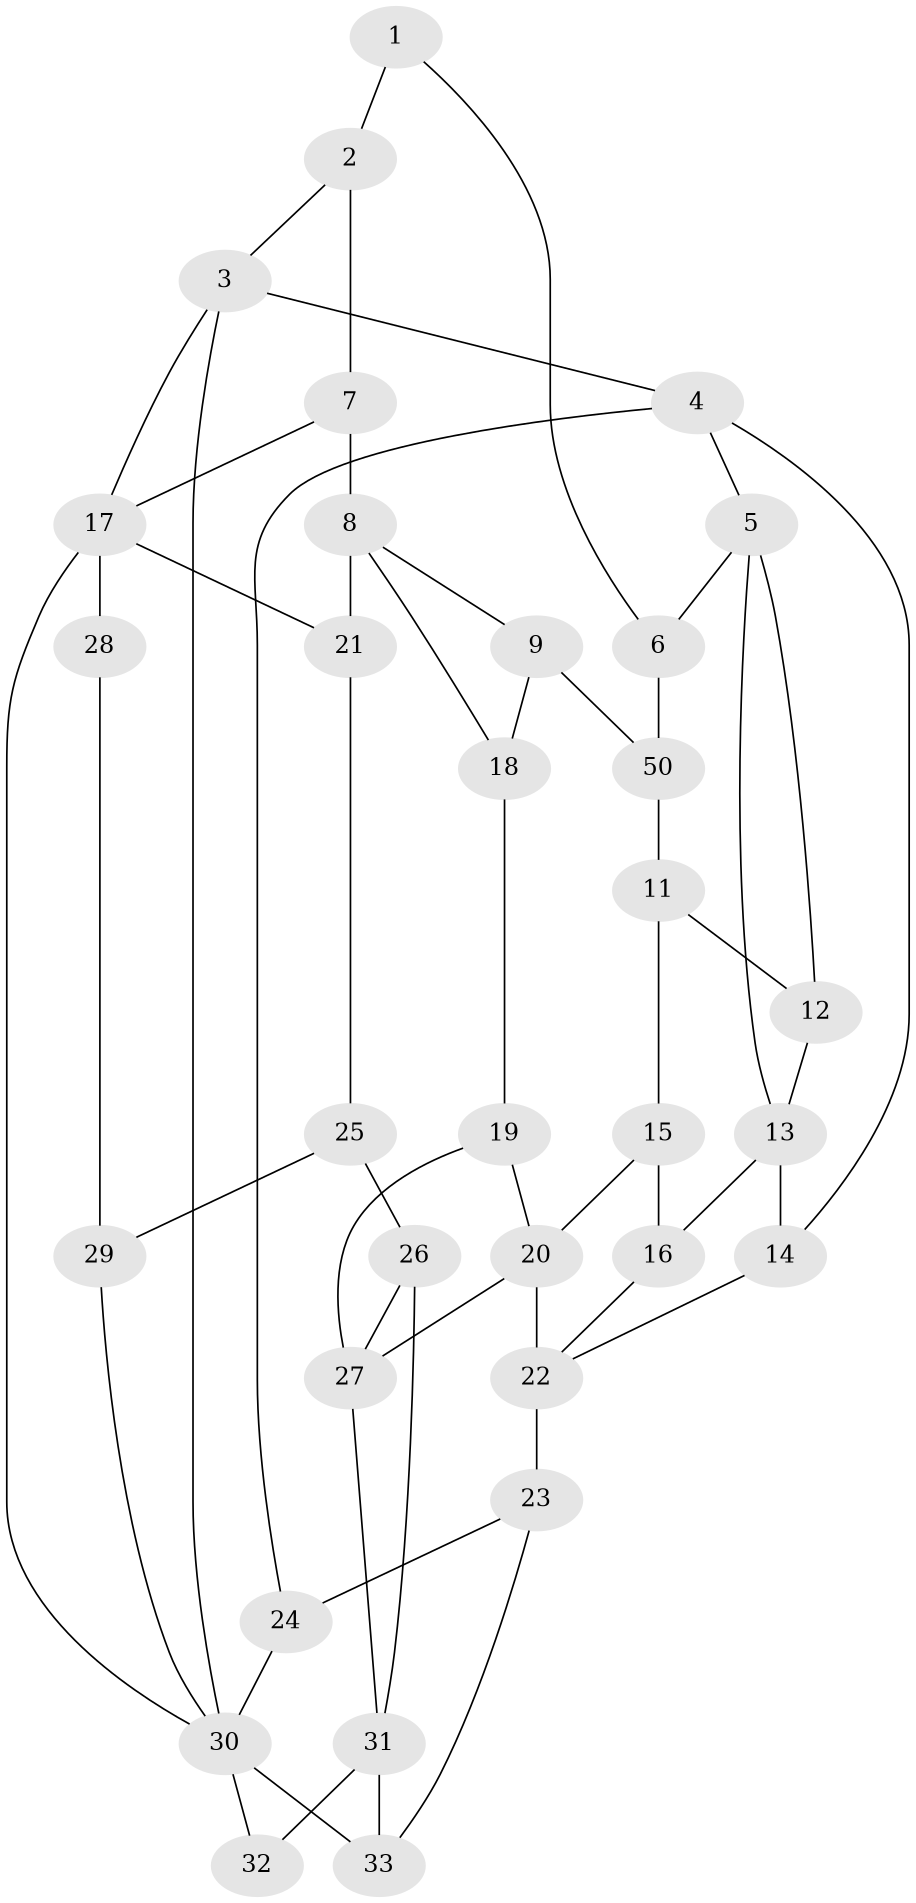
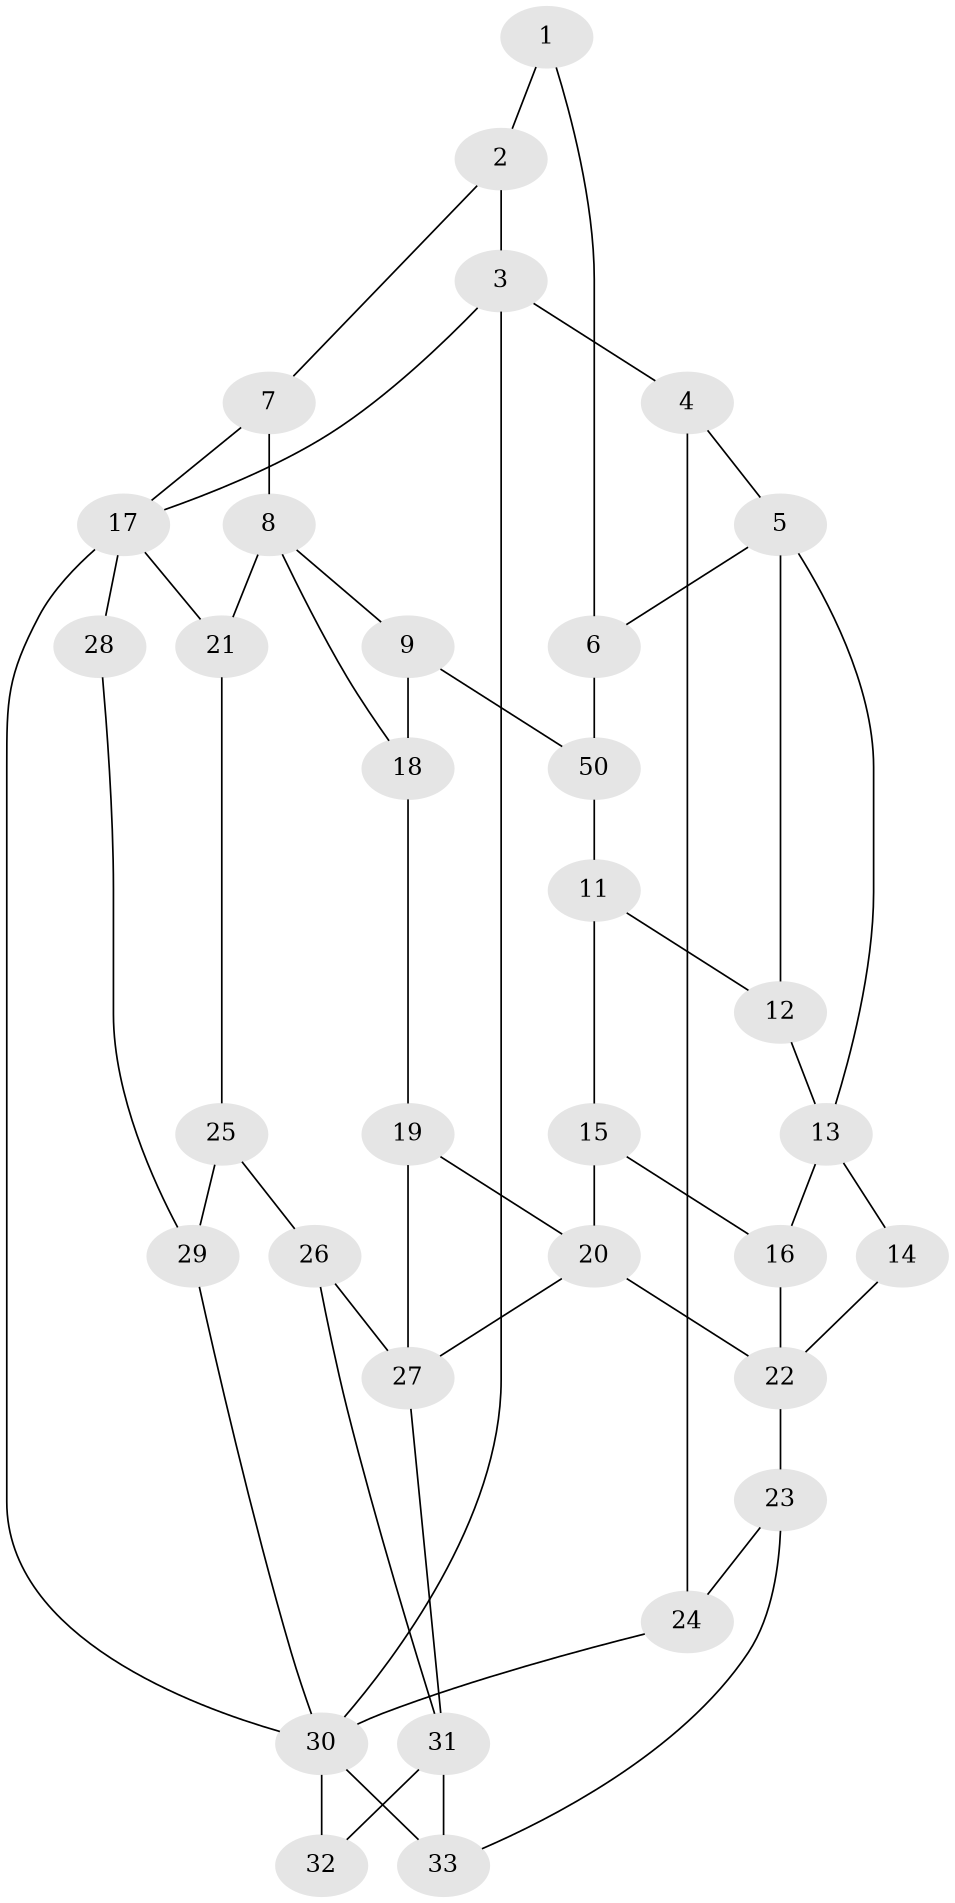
(909, 804) -> none
